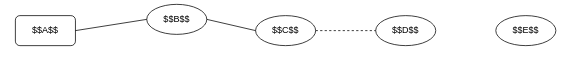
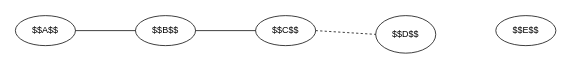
(177, 19) -> (165, 30)
(45, 30) -> (45, 30)
(405, 30) -> (405, 34)
